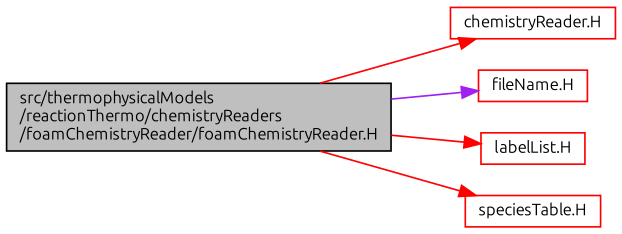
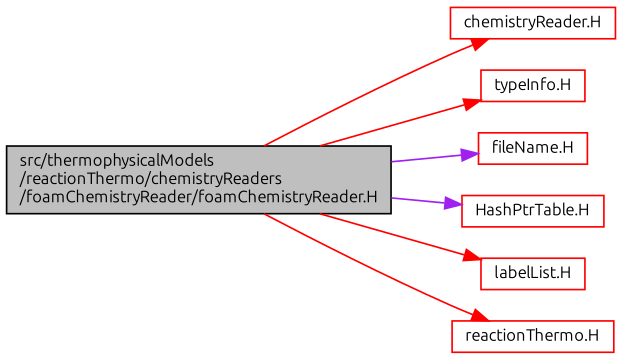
none -> (533, 86)
(533, 211) -> (533, 337)
none -> (533, 211)
